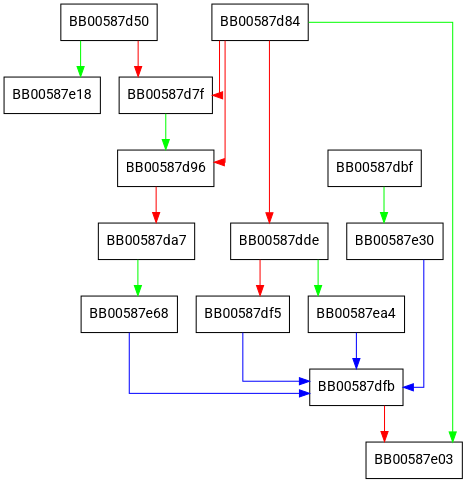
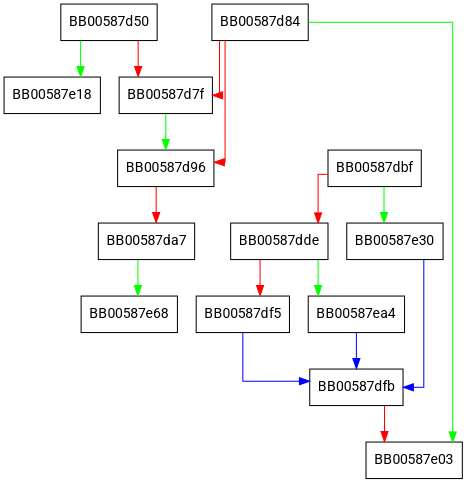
(269, 127) -> (318, 189)
(184, 393) -> none
